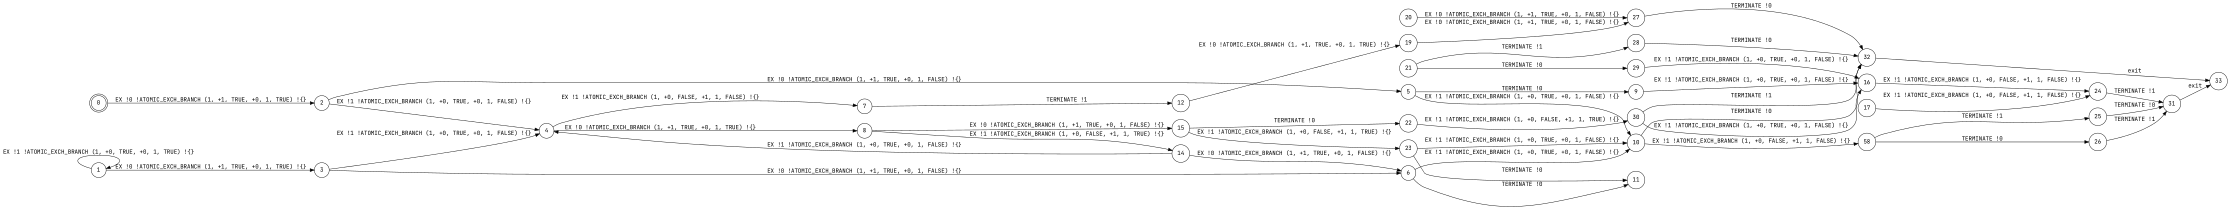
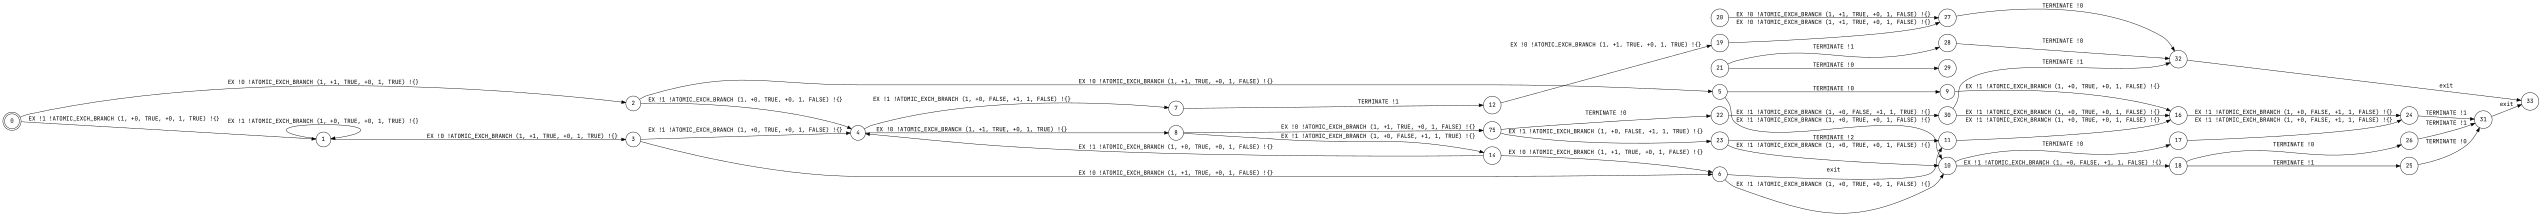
(1751, 64) -> (2062, 135)
(1768, 121) -> (2061, 152)
(1181, 128) -> (1492, 130)
none -> (167, 130)
(1867, 142) -> (2178, 166)
(1522, 170) -> (1834, 138)
(1522, 184) -> (1834, 170)
